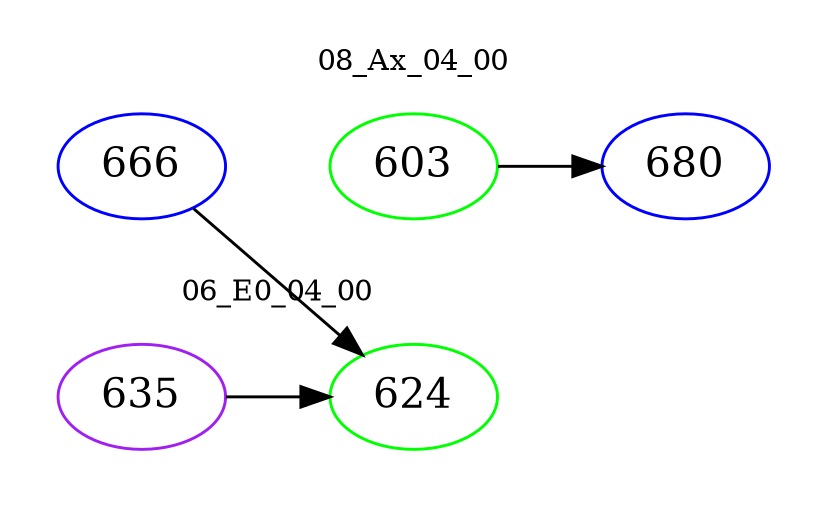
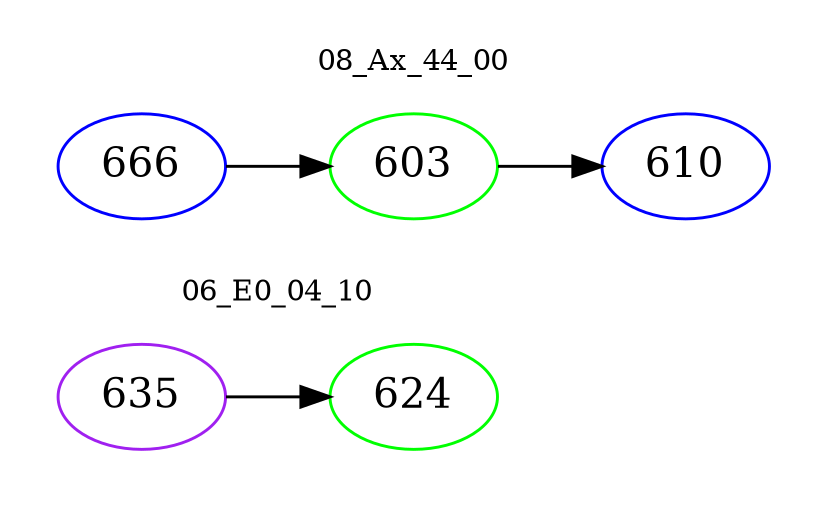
(414, 63) -> (414, 63)
(686, 166) -> (686, 166)
(281, 284) -> (263, 166)
(278, 293) -> (278, 293)
